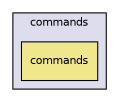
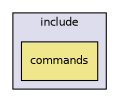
(60, 23) -> (60, 23)
